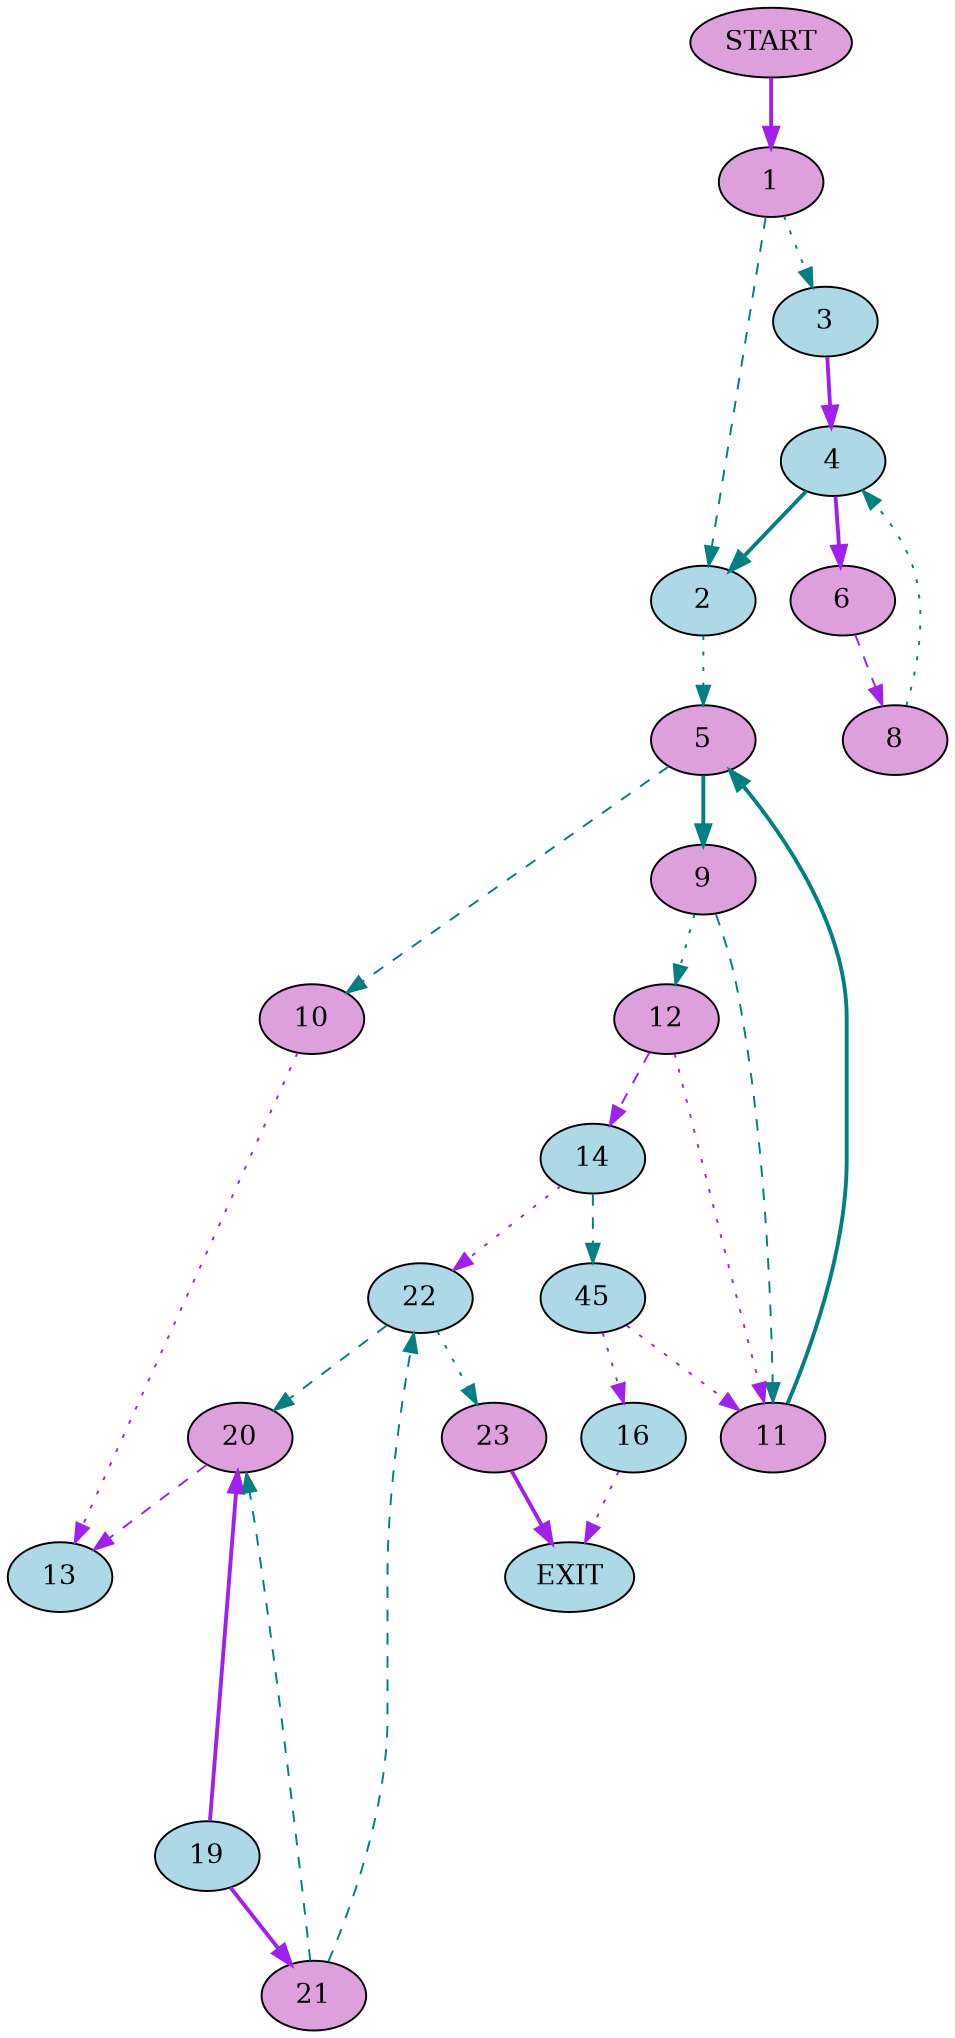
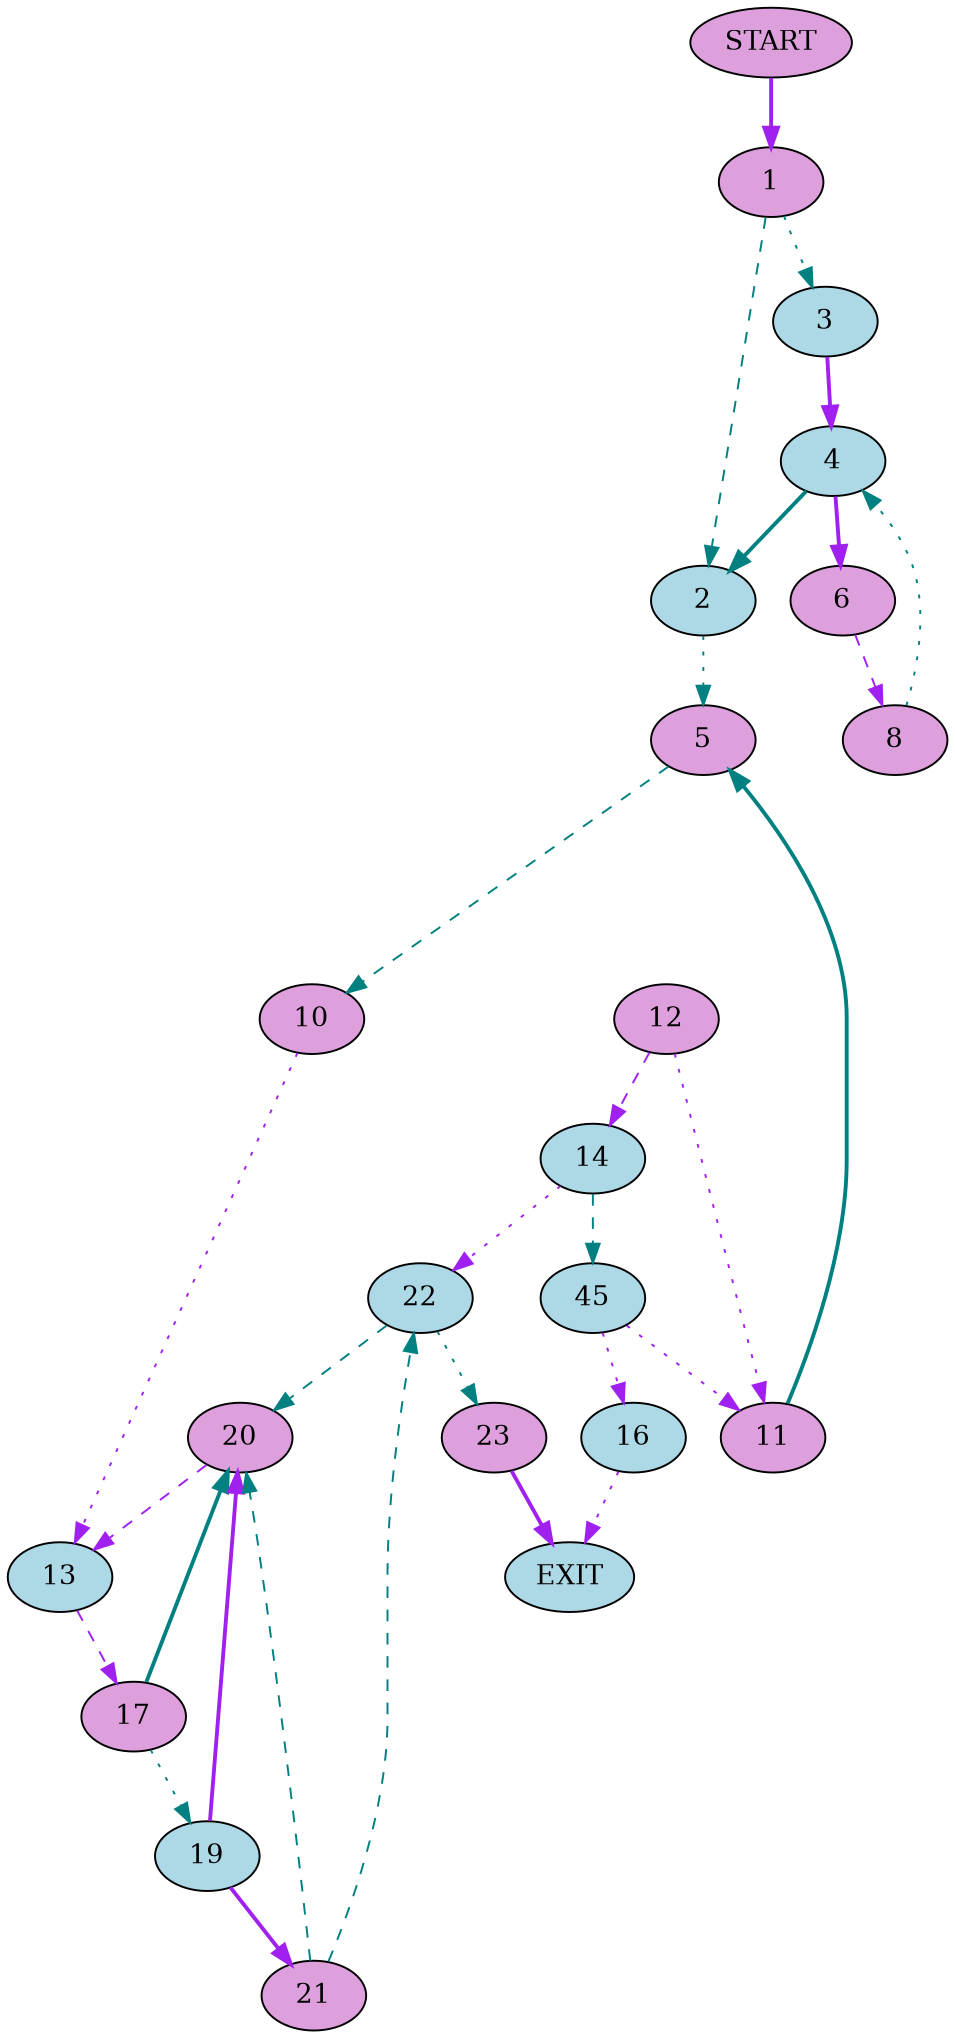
(703, 880) -> none
none -> (134, 1717)
